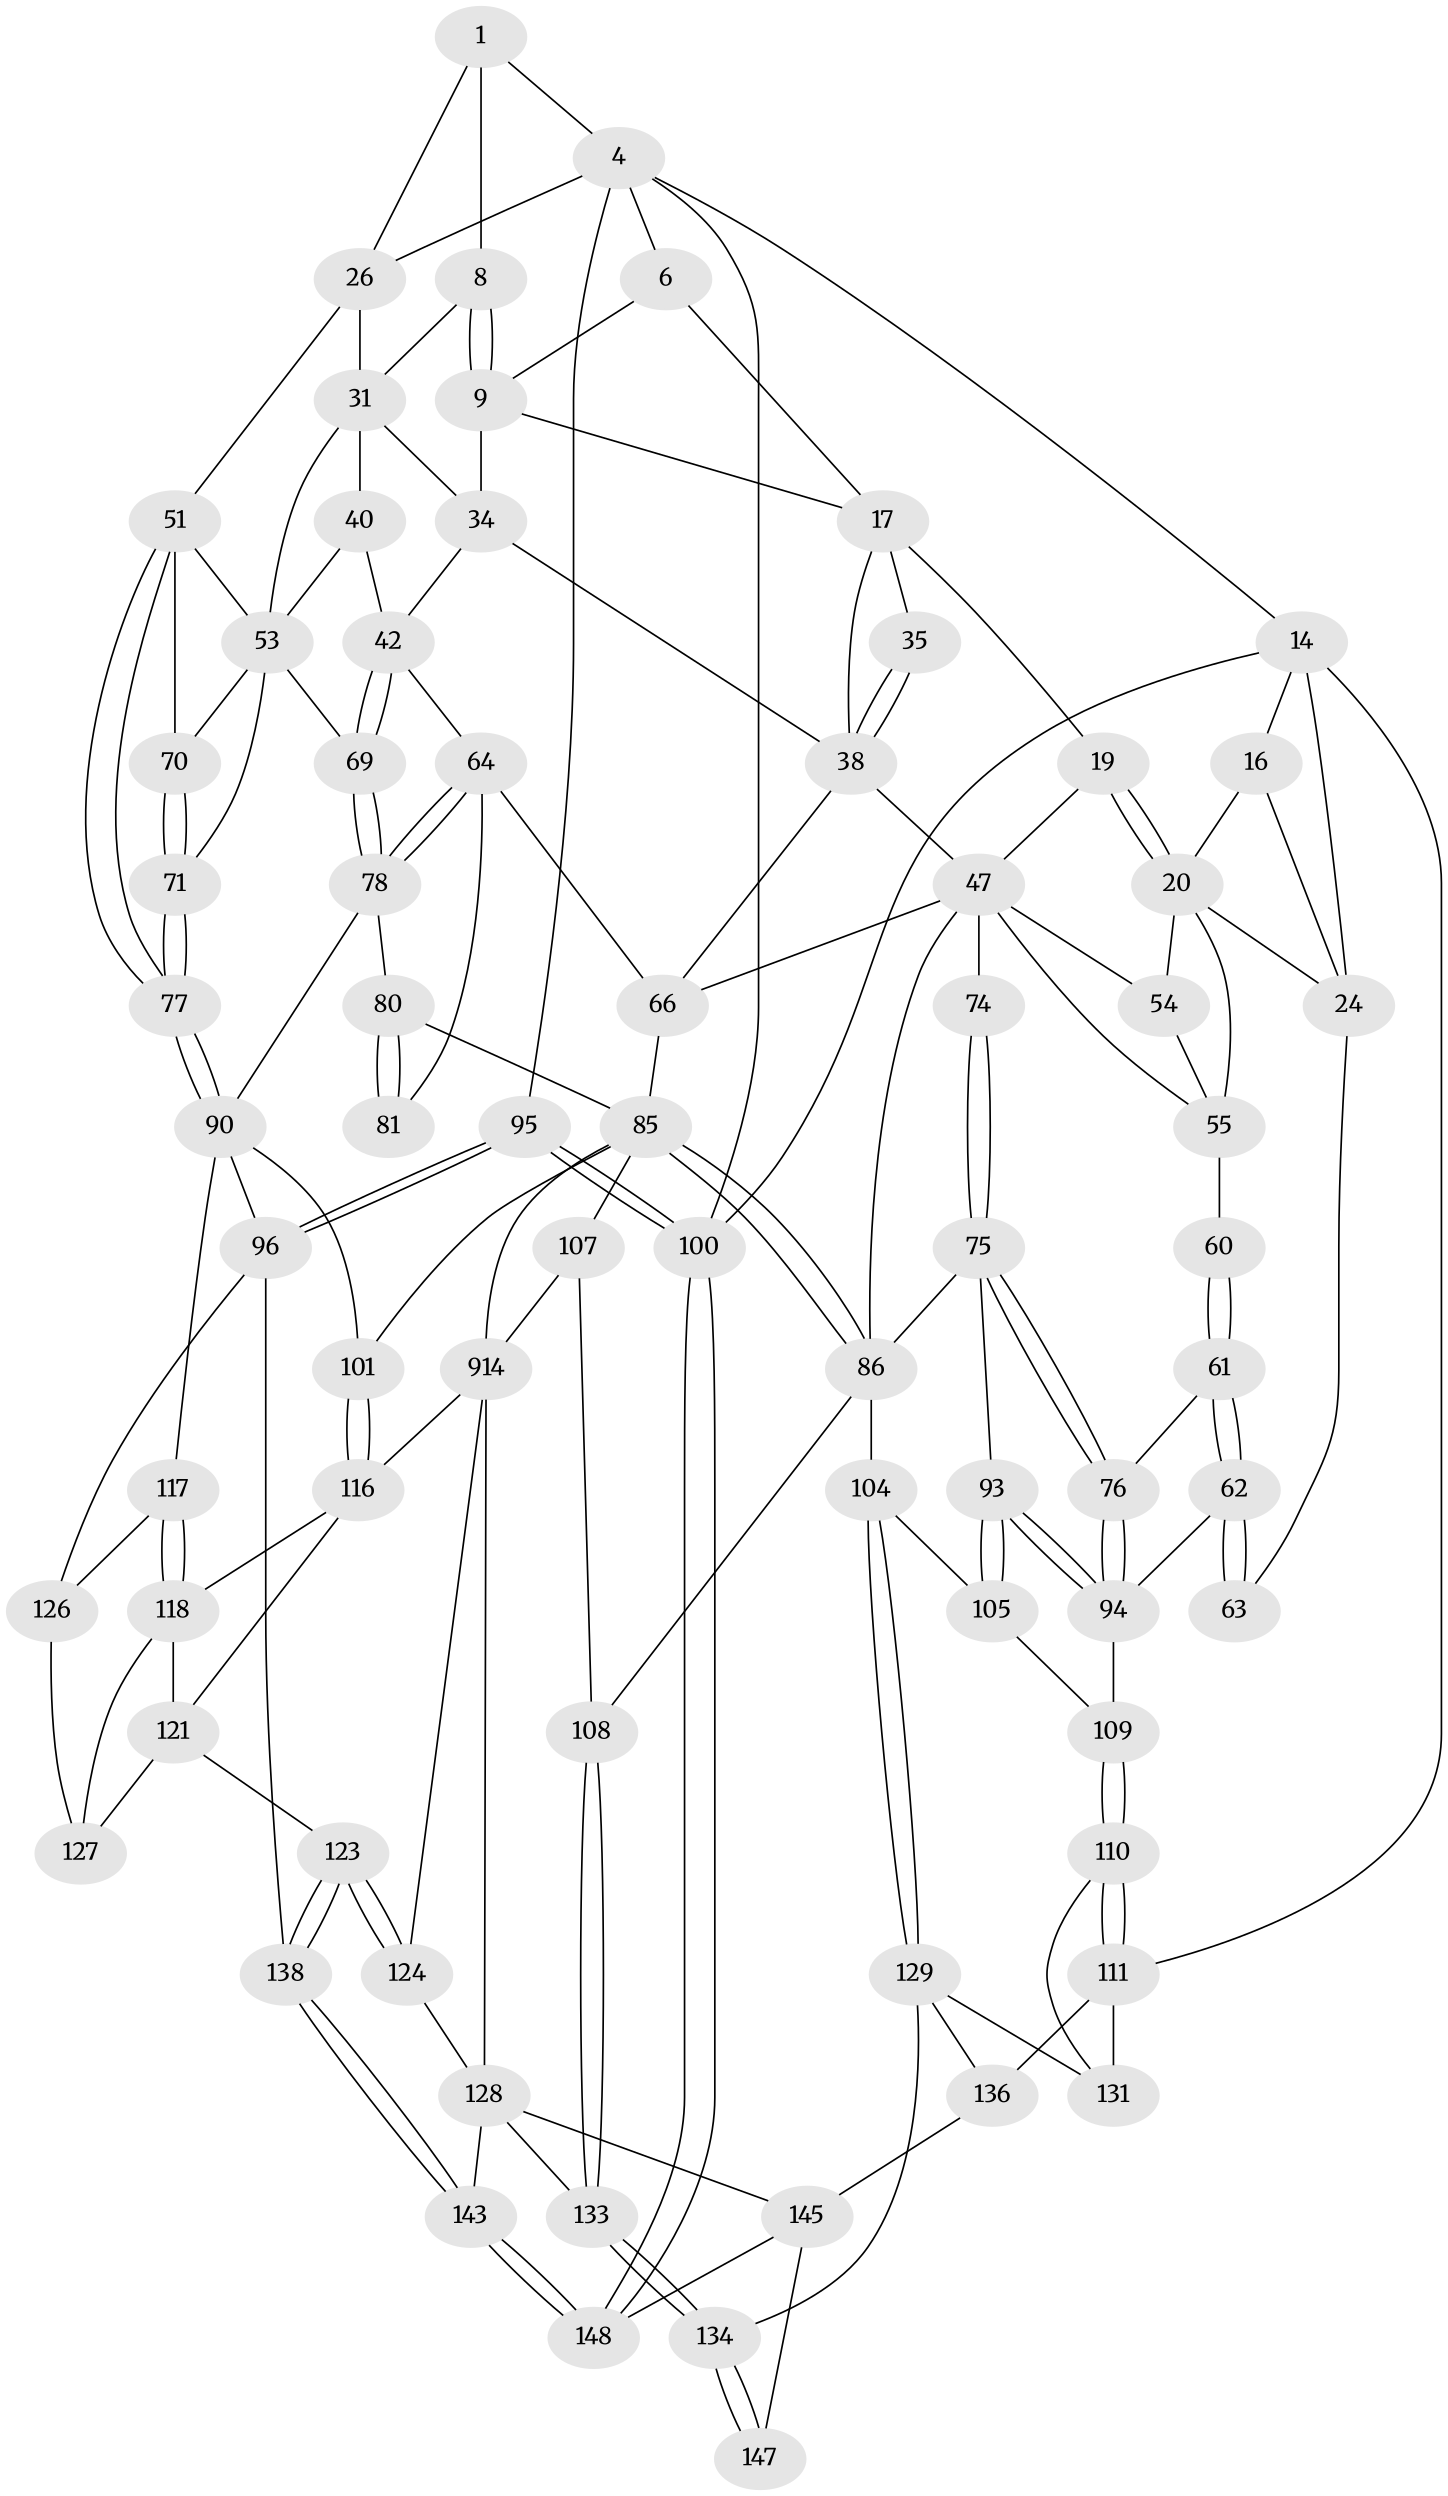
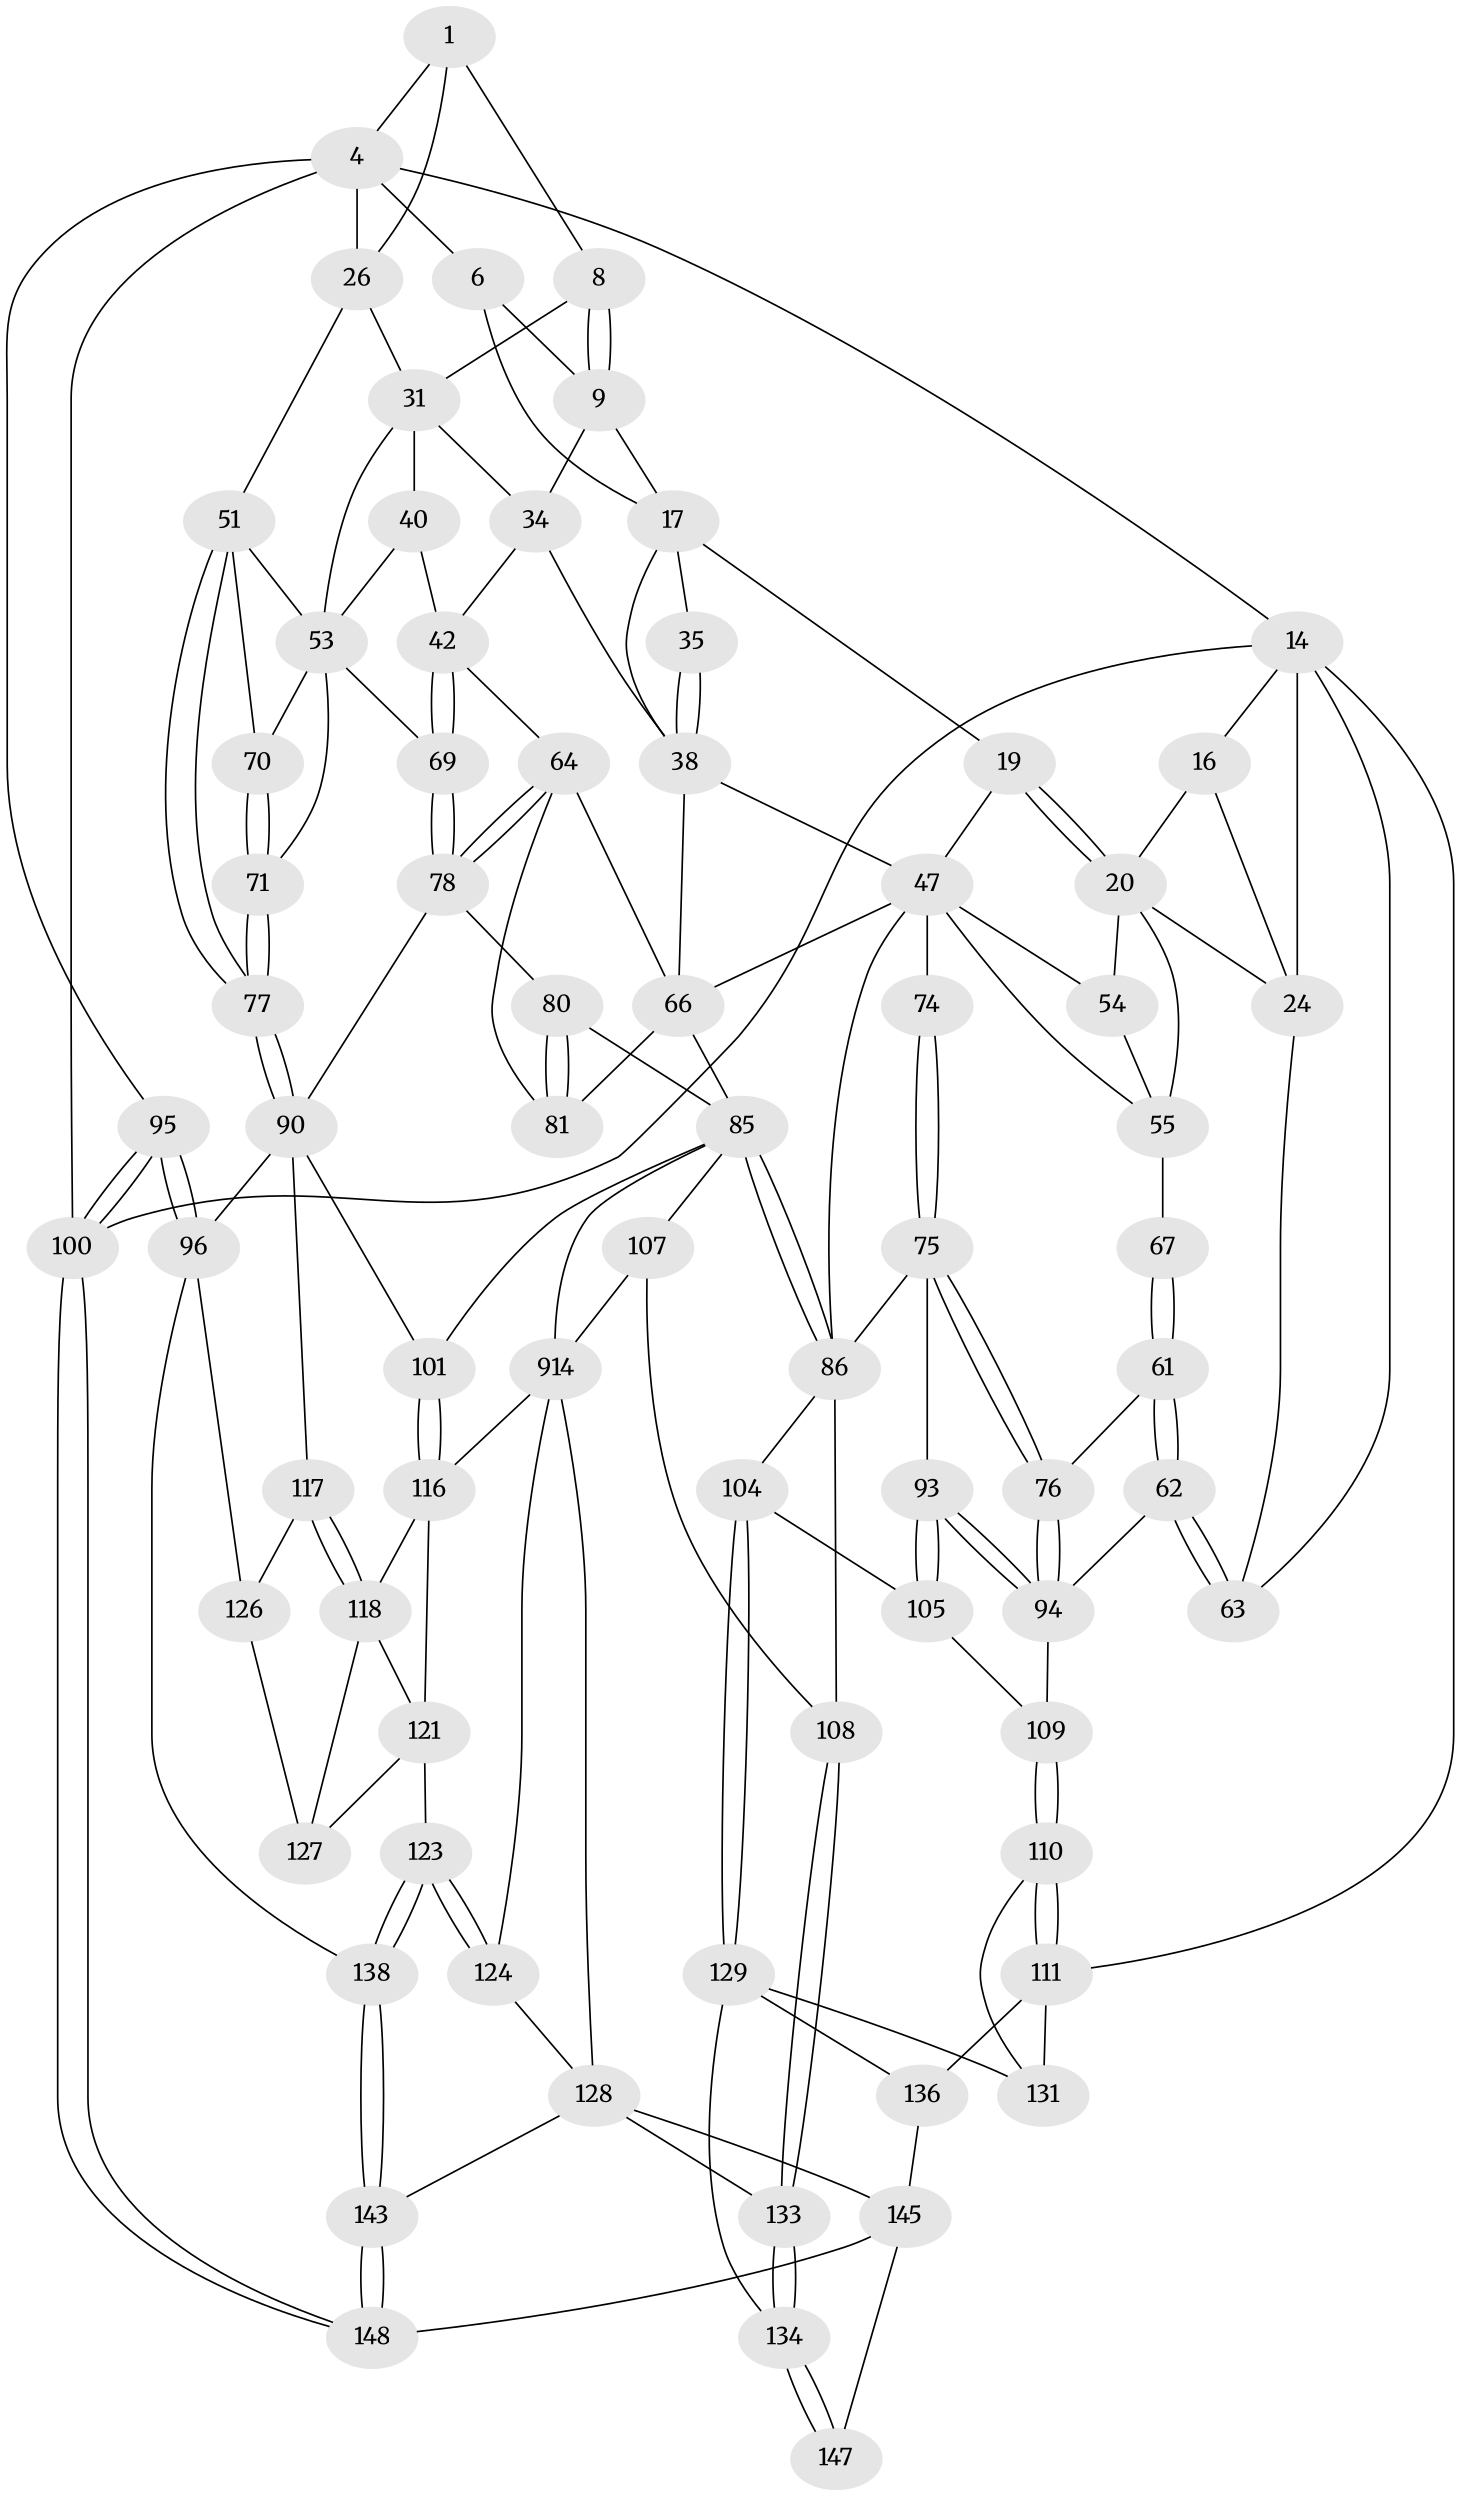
none -> (618, 1066)
none -> (1390, 1142)
(1219, 1248) -> (1163, 1248)
